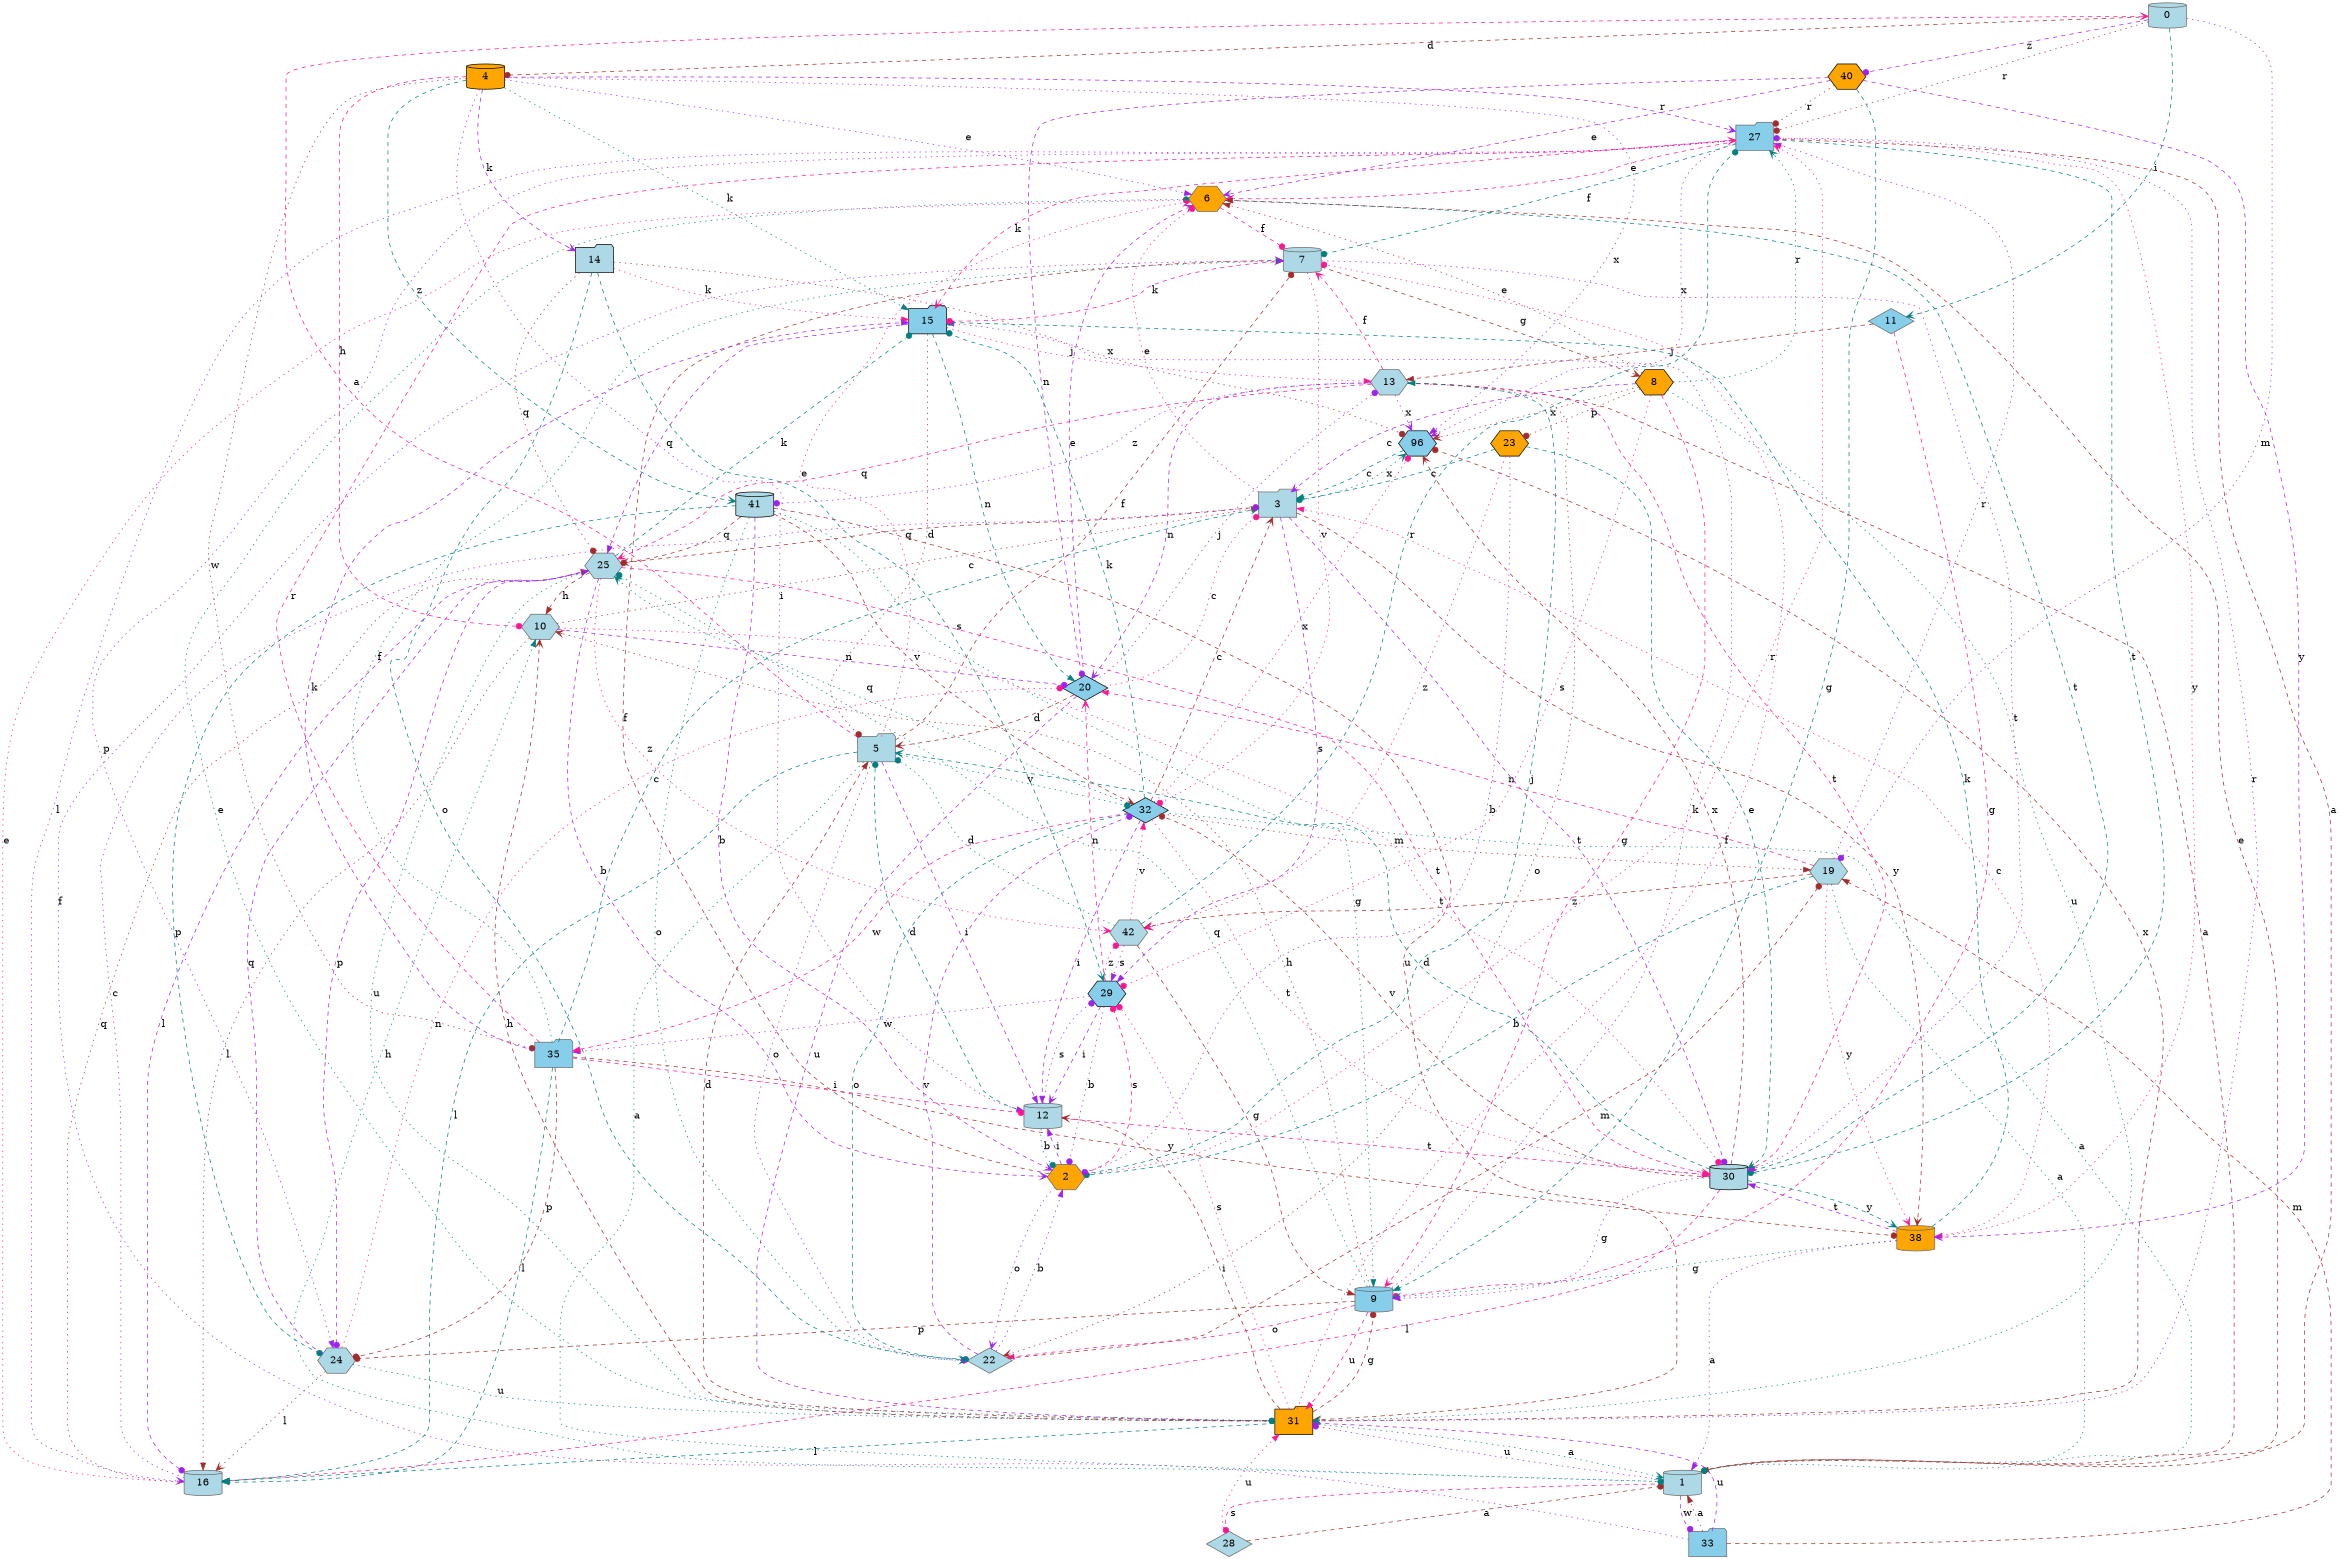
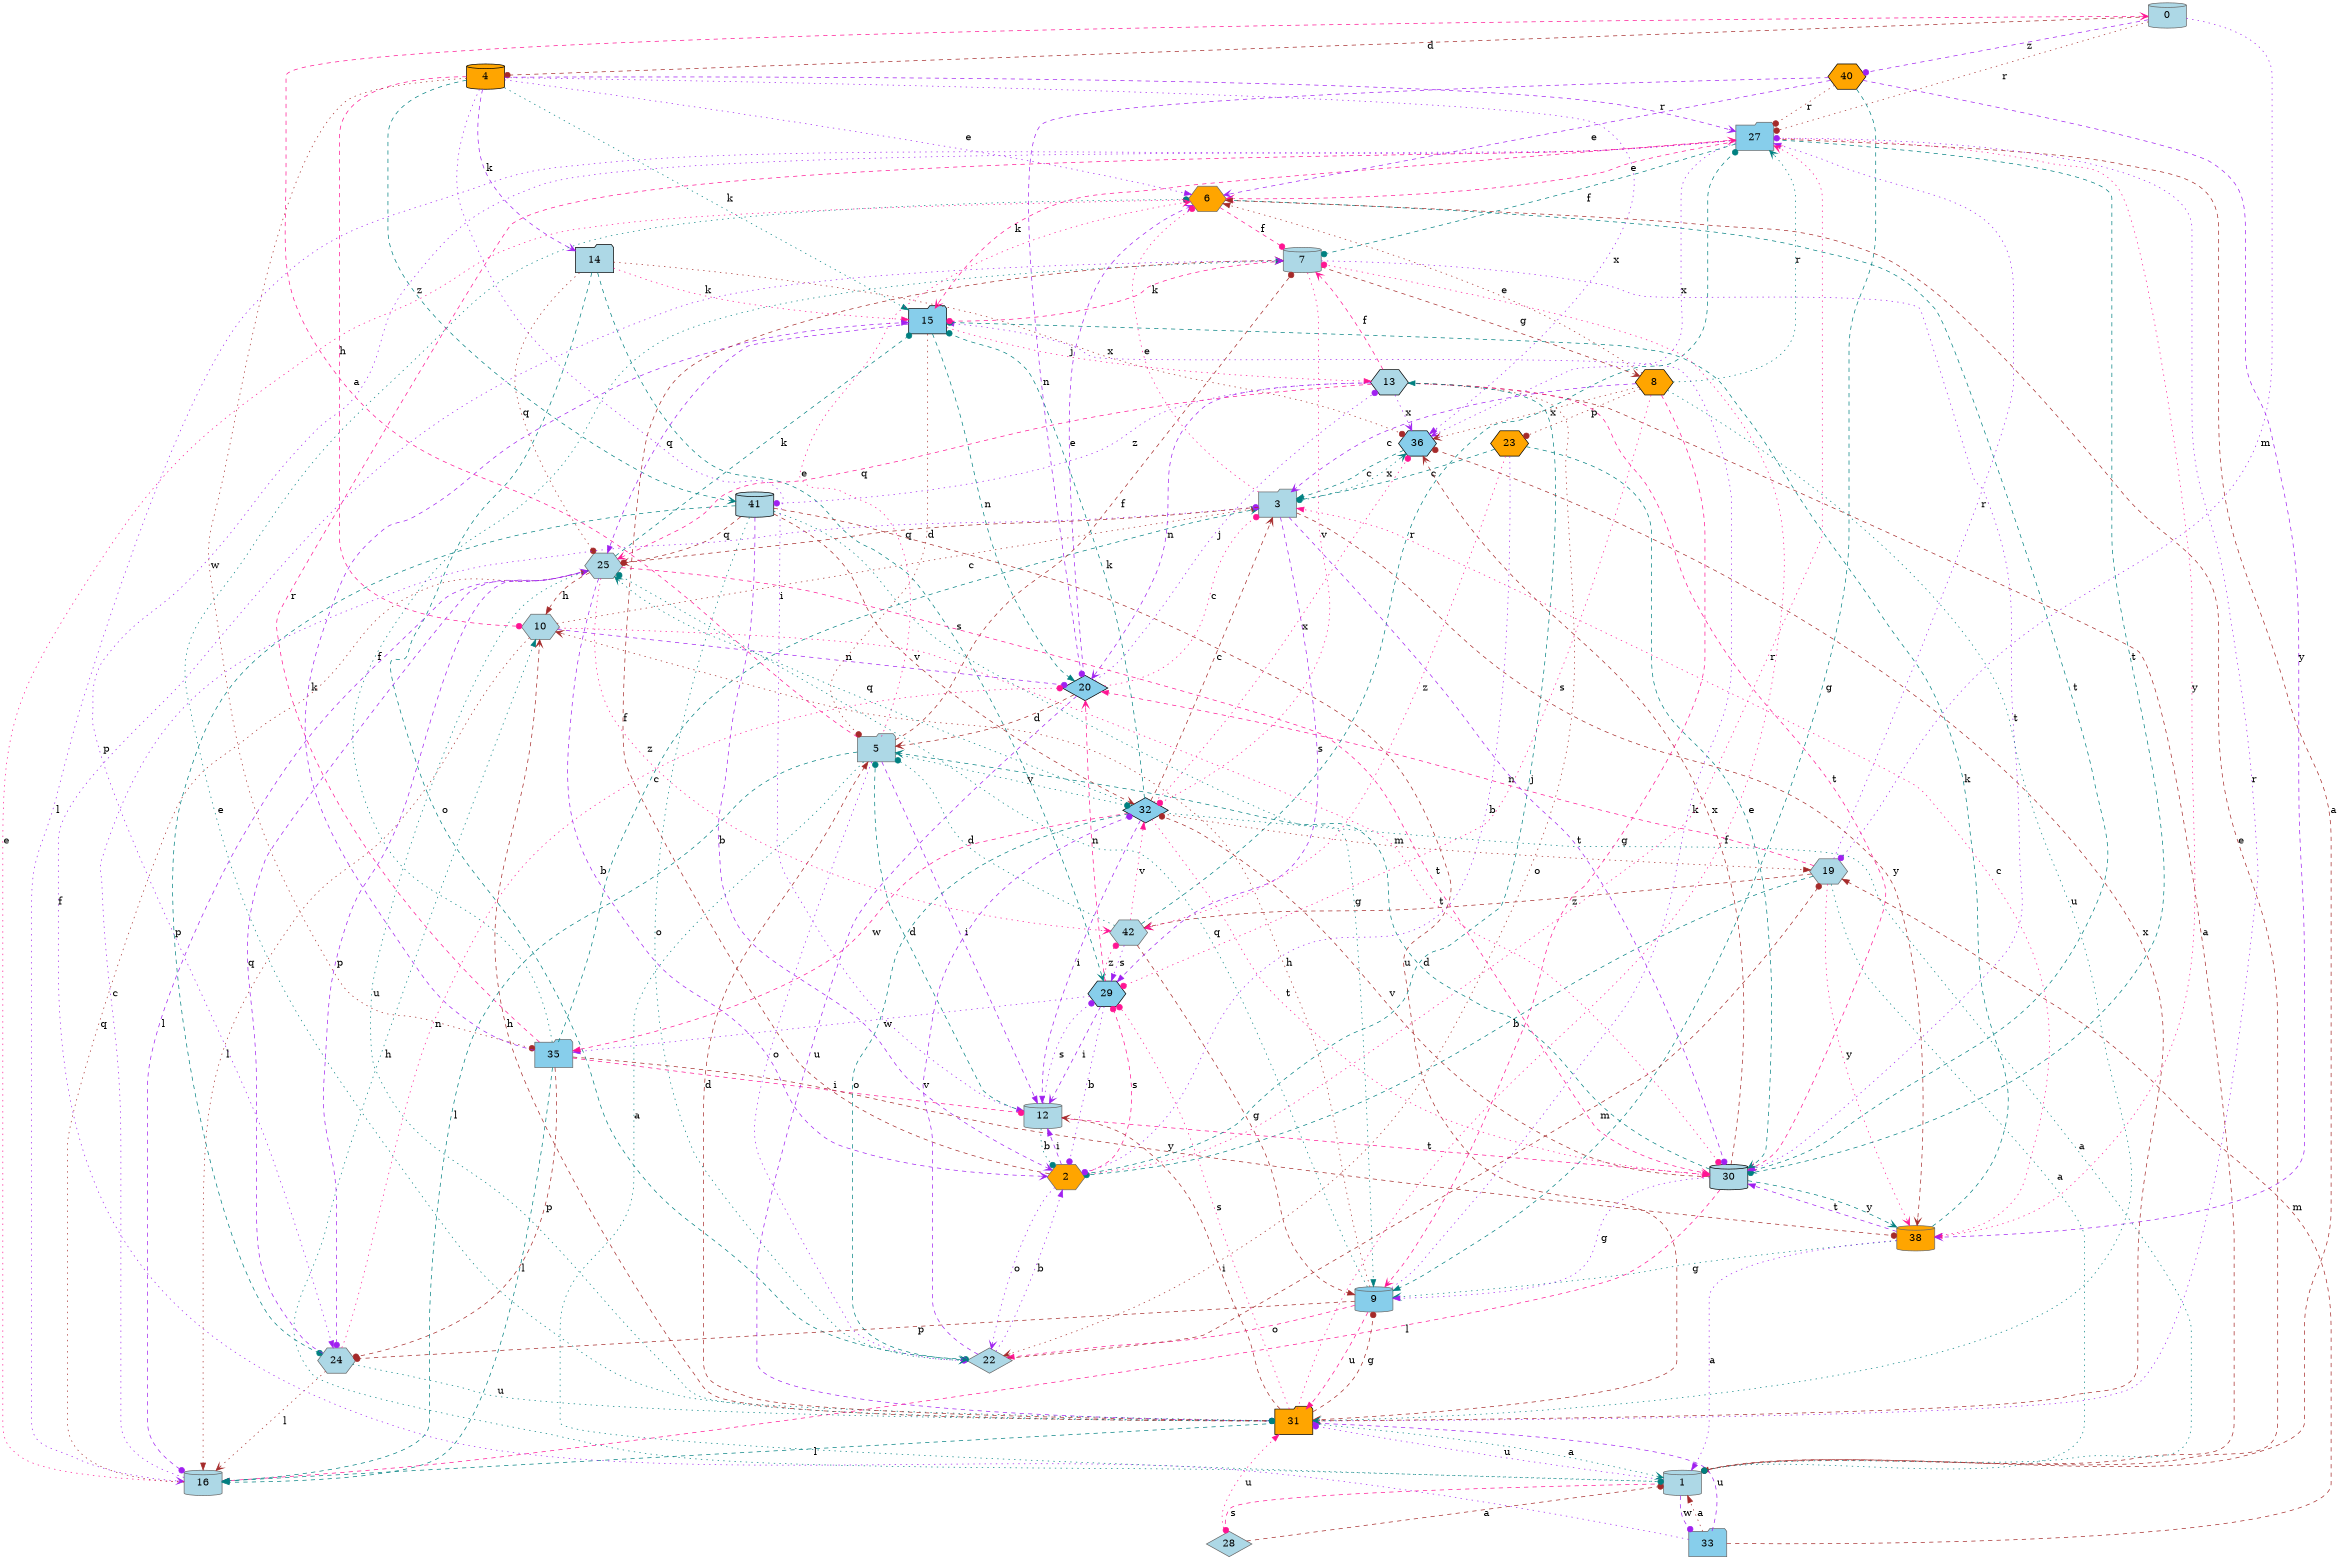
(1891, 321) -> none
(1389, 382) -> (1389, 382)
(1418, 443) -> (1418, 443)
